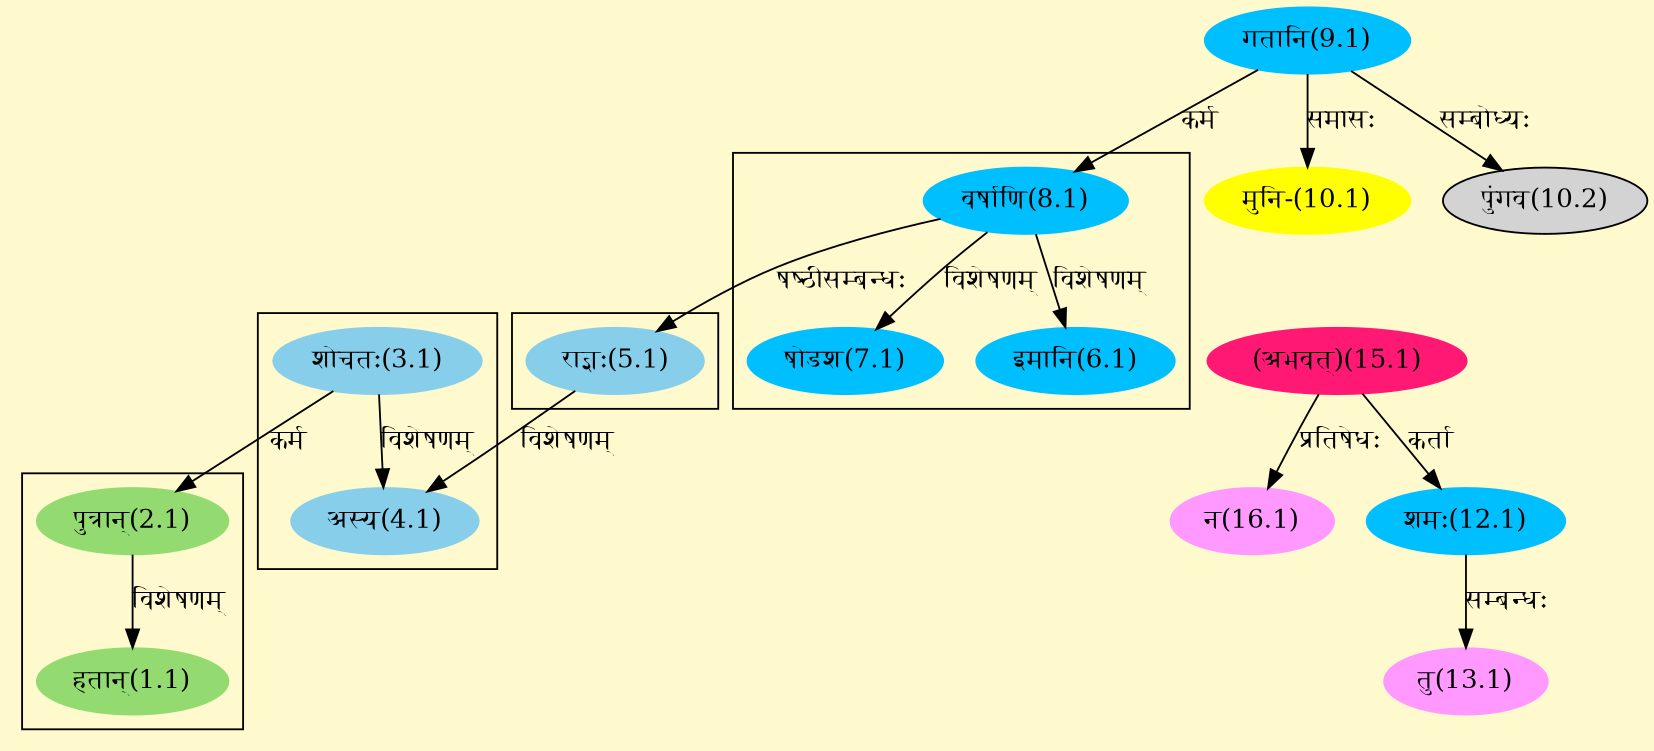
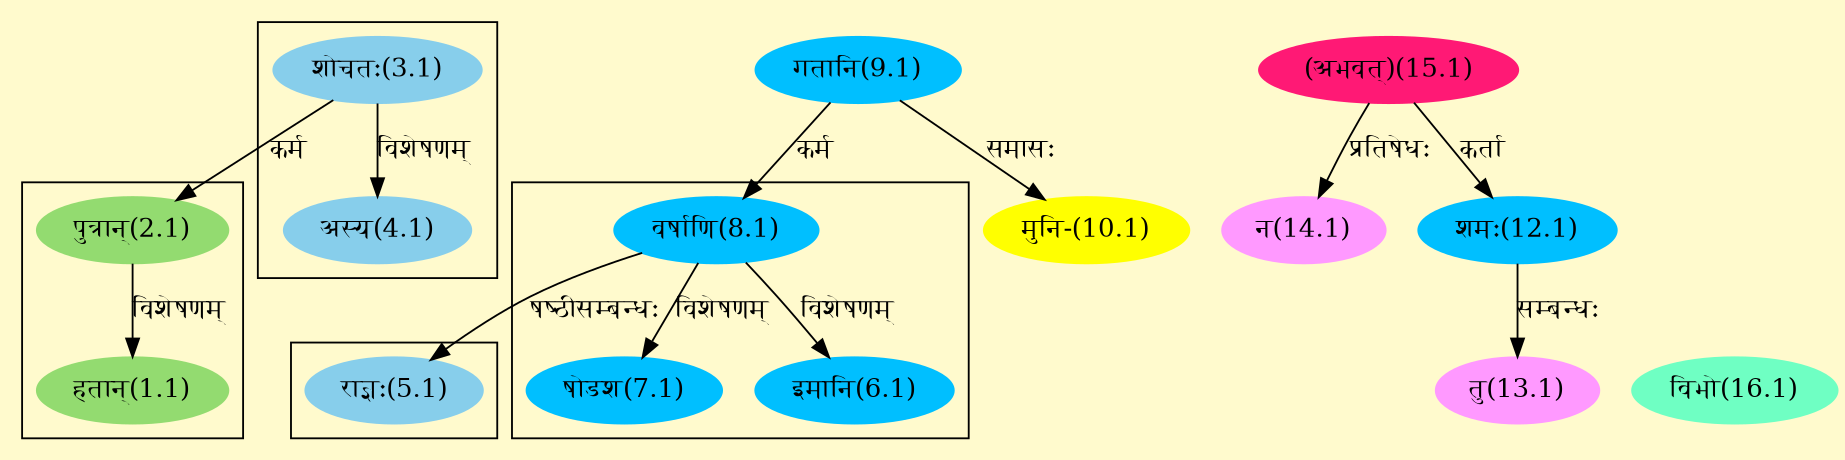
(1545, 201) -> none
none -> (1735, 390)
(510, 436) -> none
(1252, 521) -> (1304, 230)
